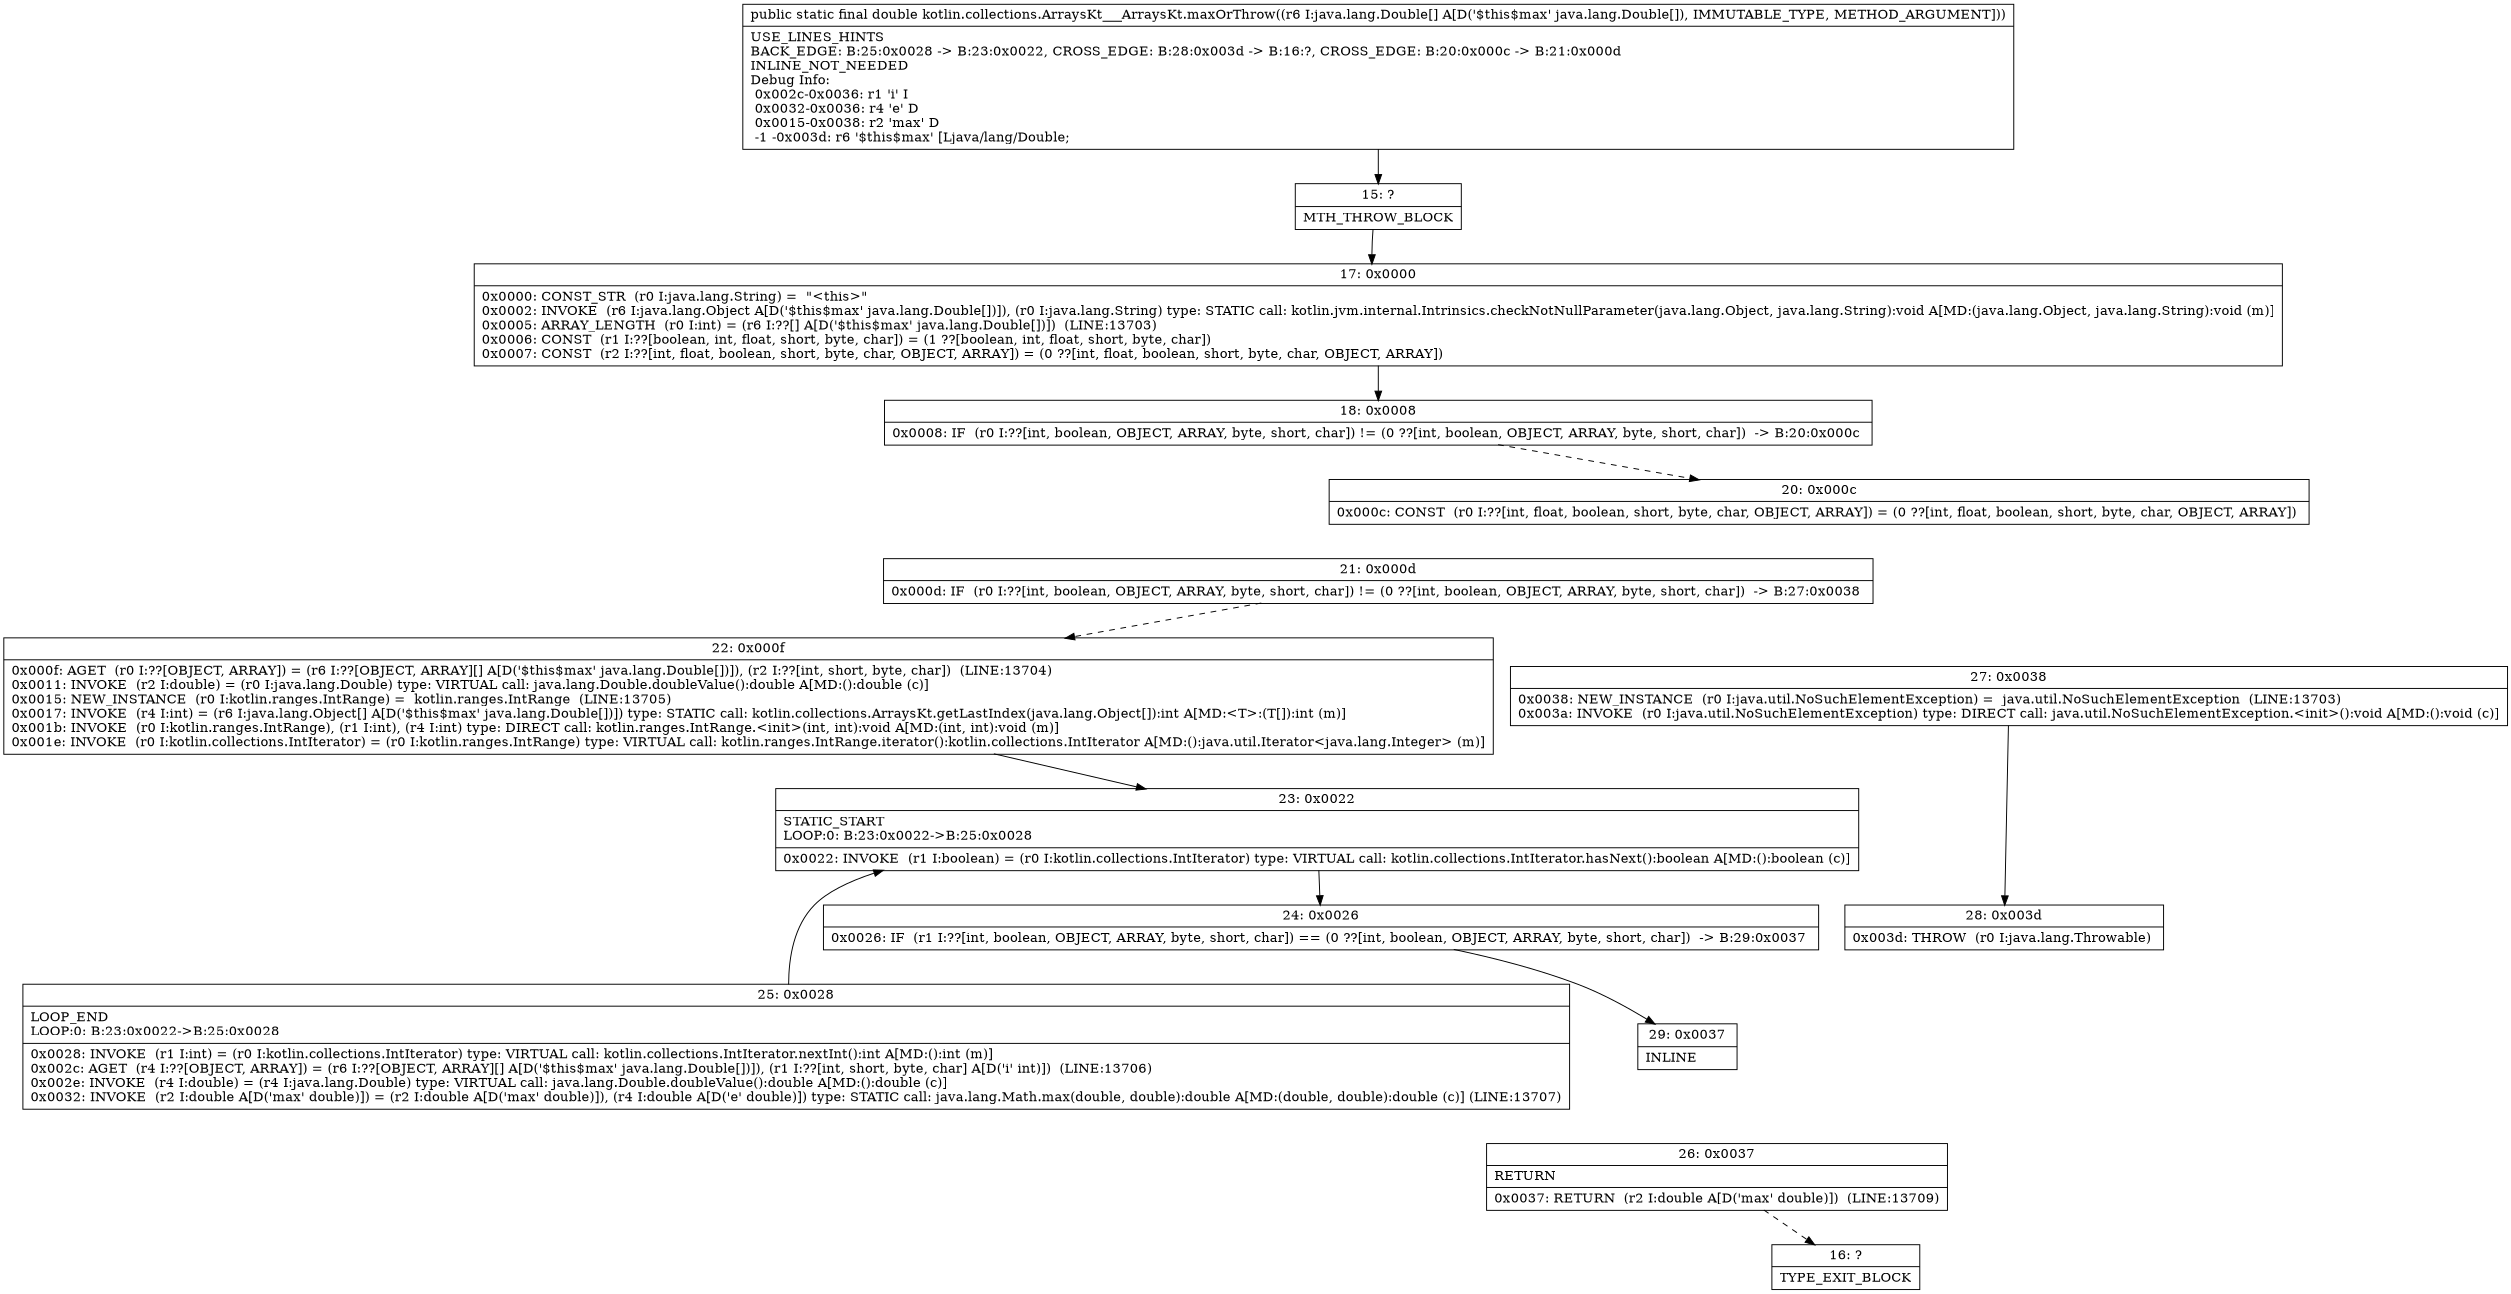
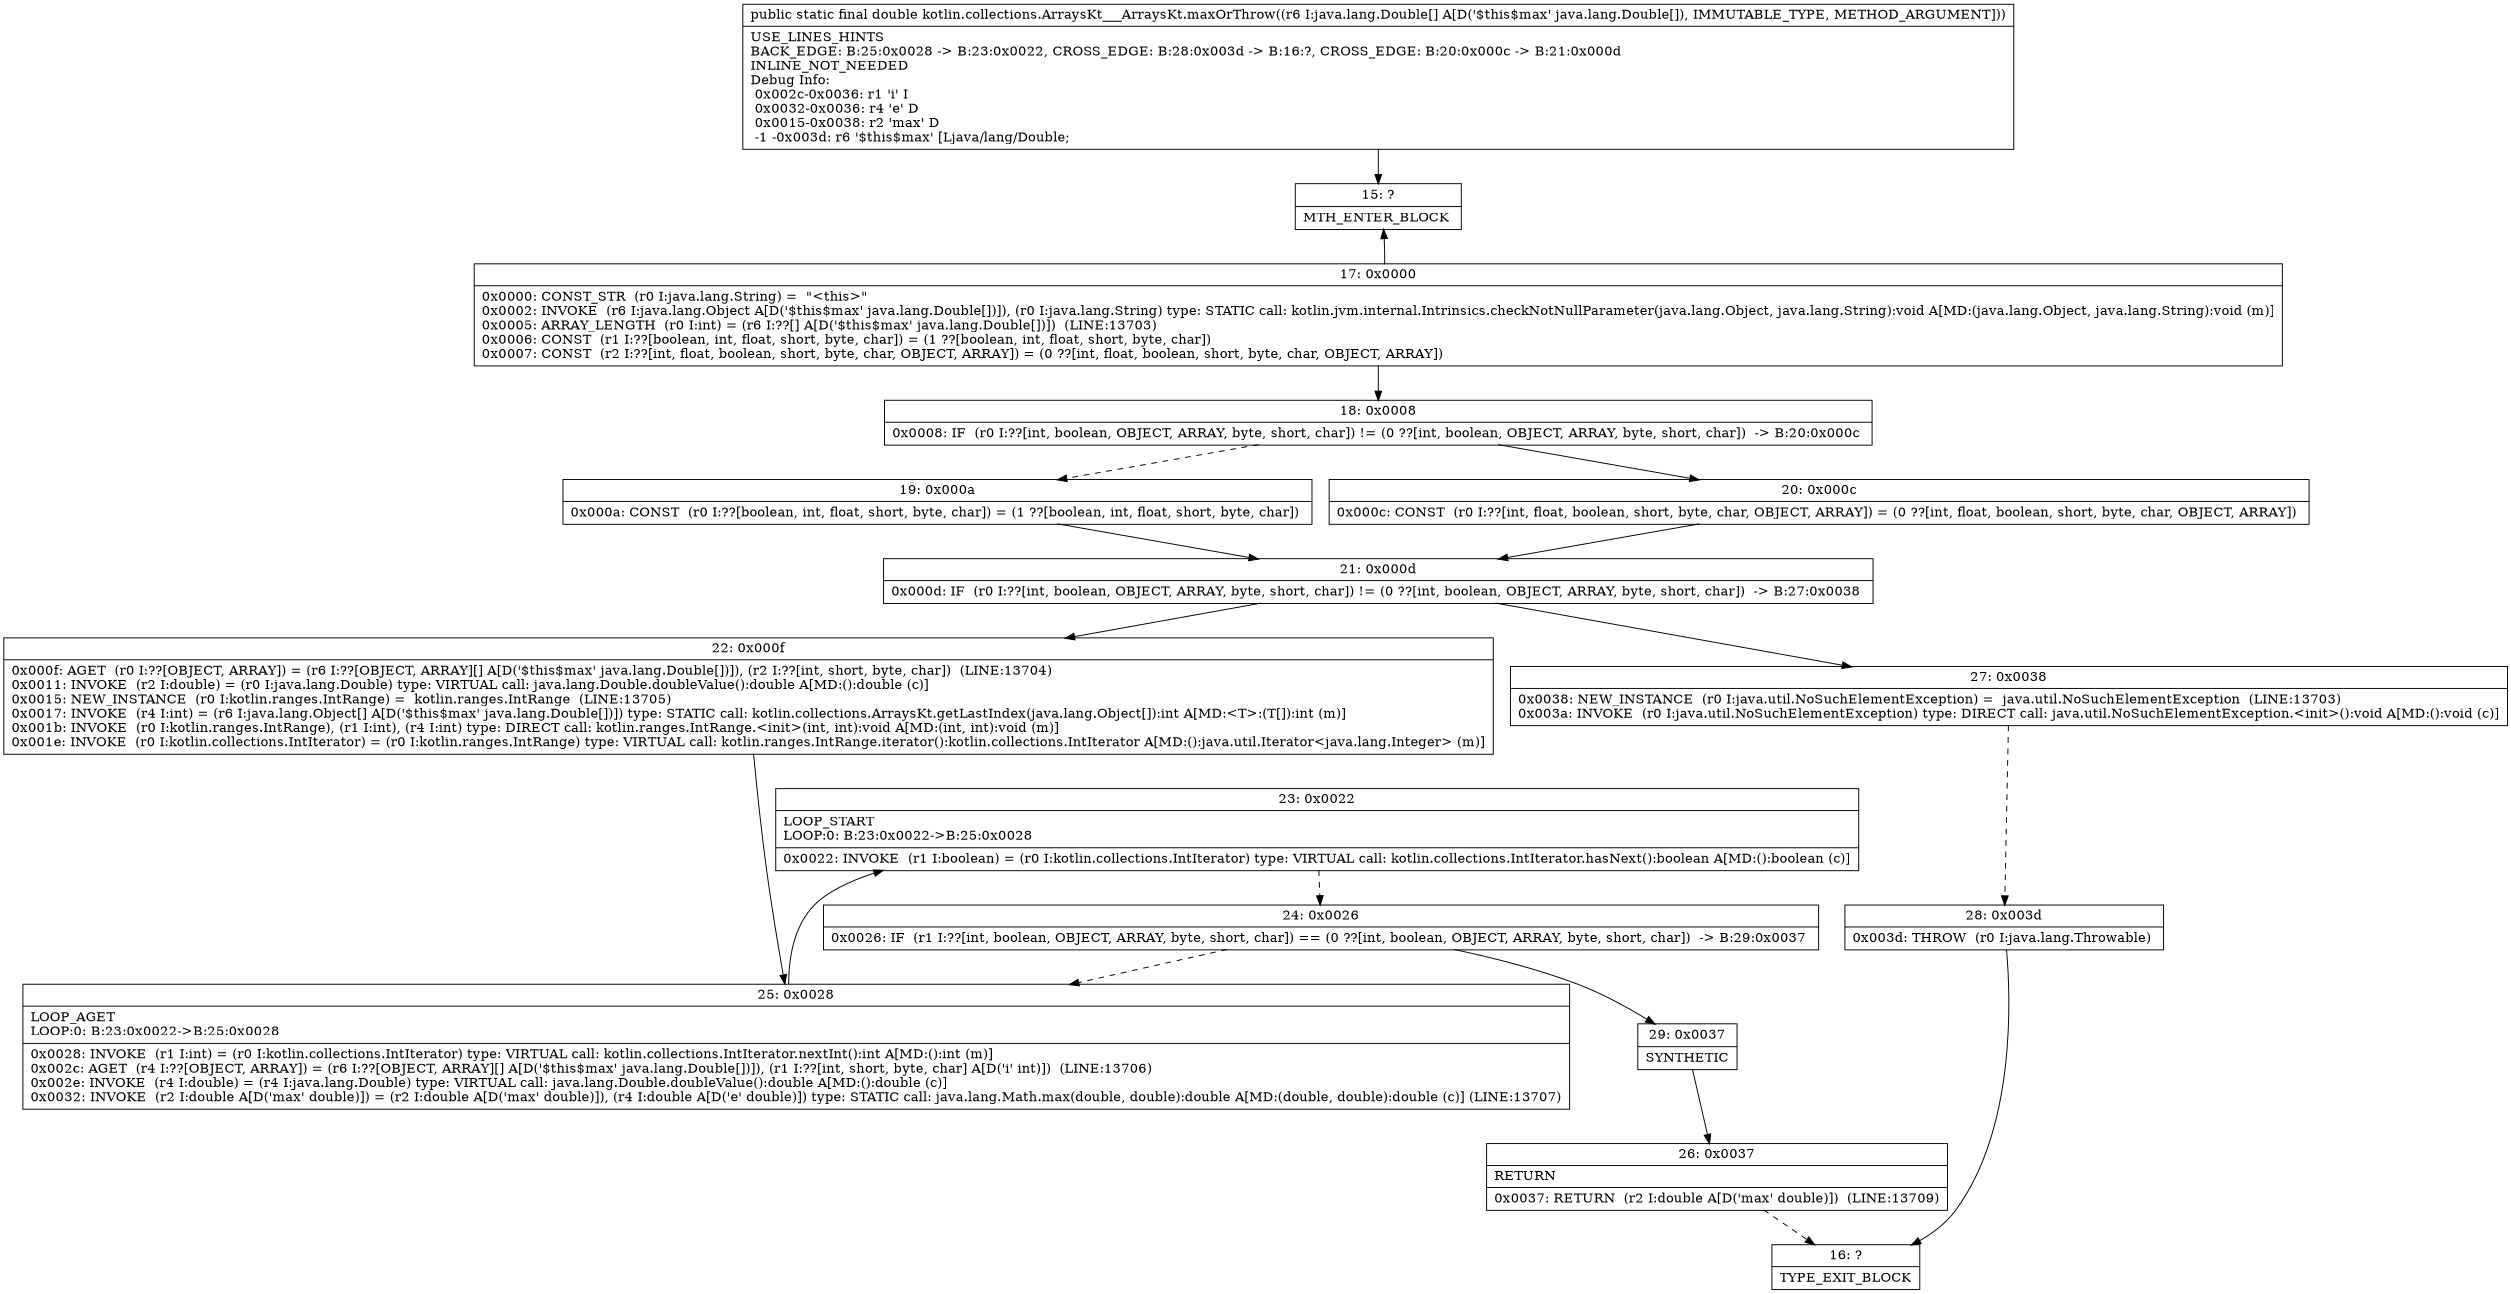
(1378, 218) -> (1376, 218)
(1372, 242) -> (1385, 252)
(1594, 461) -> (1594, 461)
none -> (937, 502)
none -> (1604, 541)
(1168, 620) -> (1168, 620)
none -> (1669, 634)
(1065, 770) -> (766, 865)
(2007, 811) -> (2007, 811)
(834, 822) -> (829, 822)
(1319, 883) -> (1319, 883)
none -> (1153, 966)
(70, 1017) -> (73, 1017)
(1672, 1058) -> (1687, 1058)
none -> (1700, 1102)
none -> (1999, 1108)
